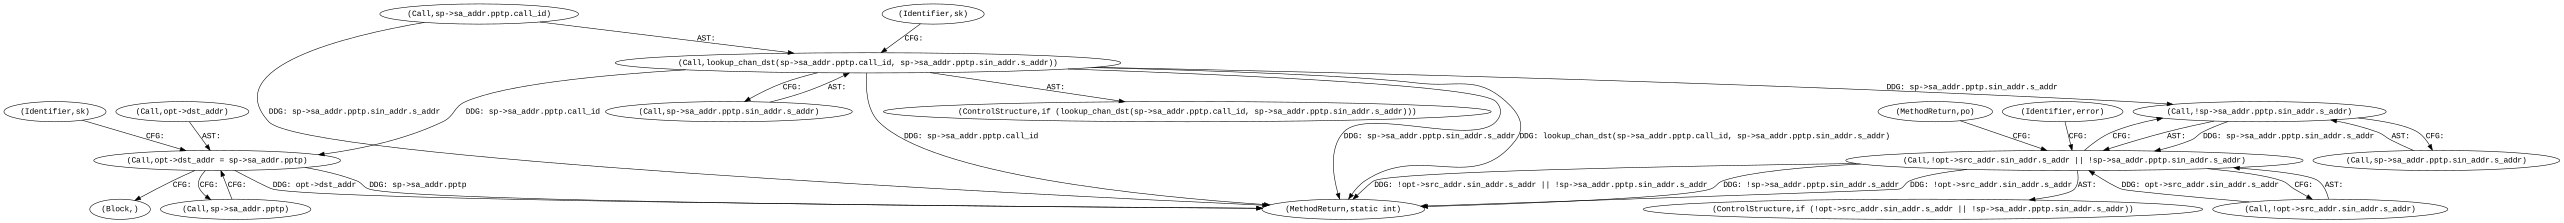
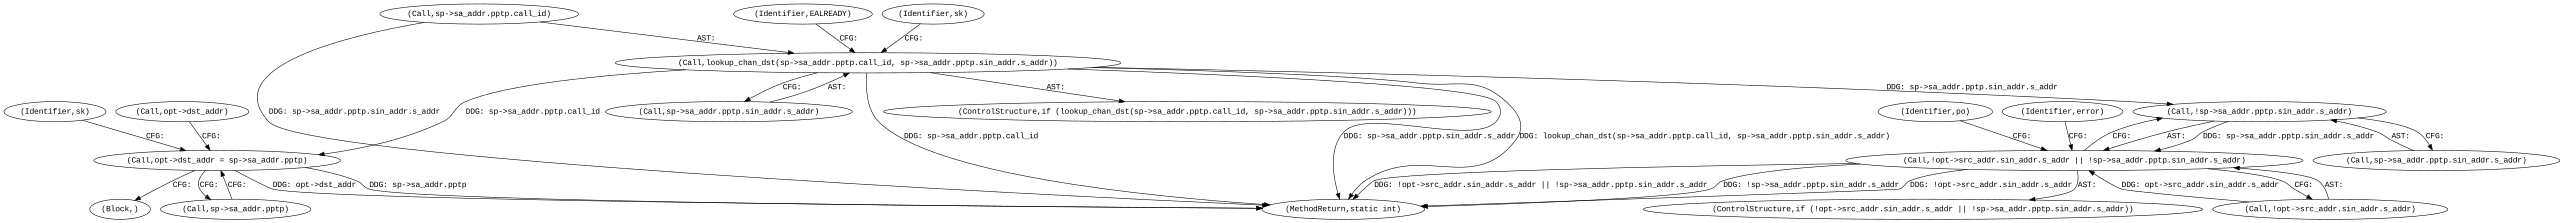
none -> (803, 14)
(1935, 112) -> (1935, 112)
(214, 136) -> (214, 136)
